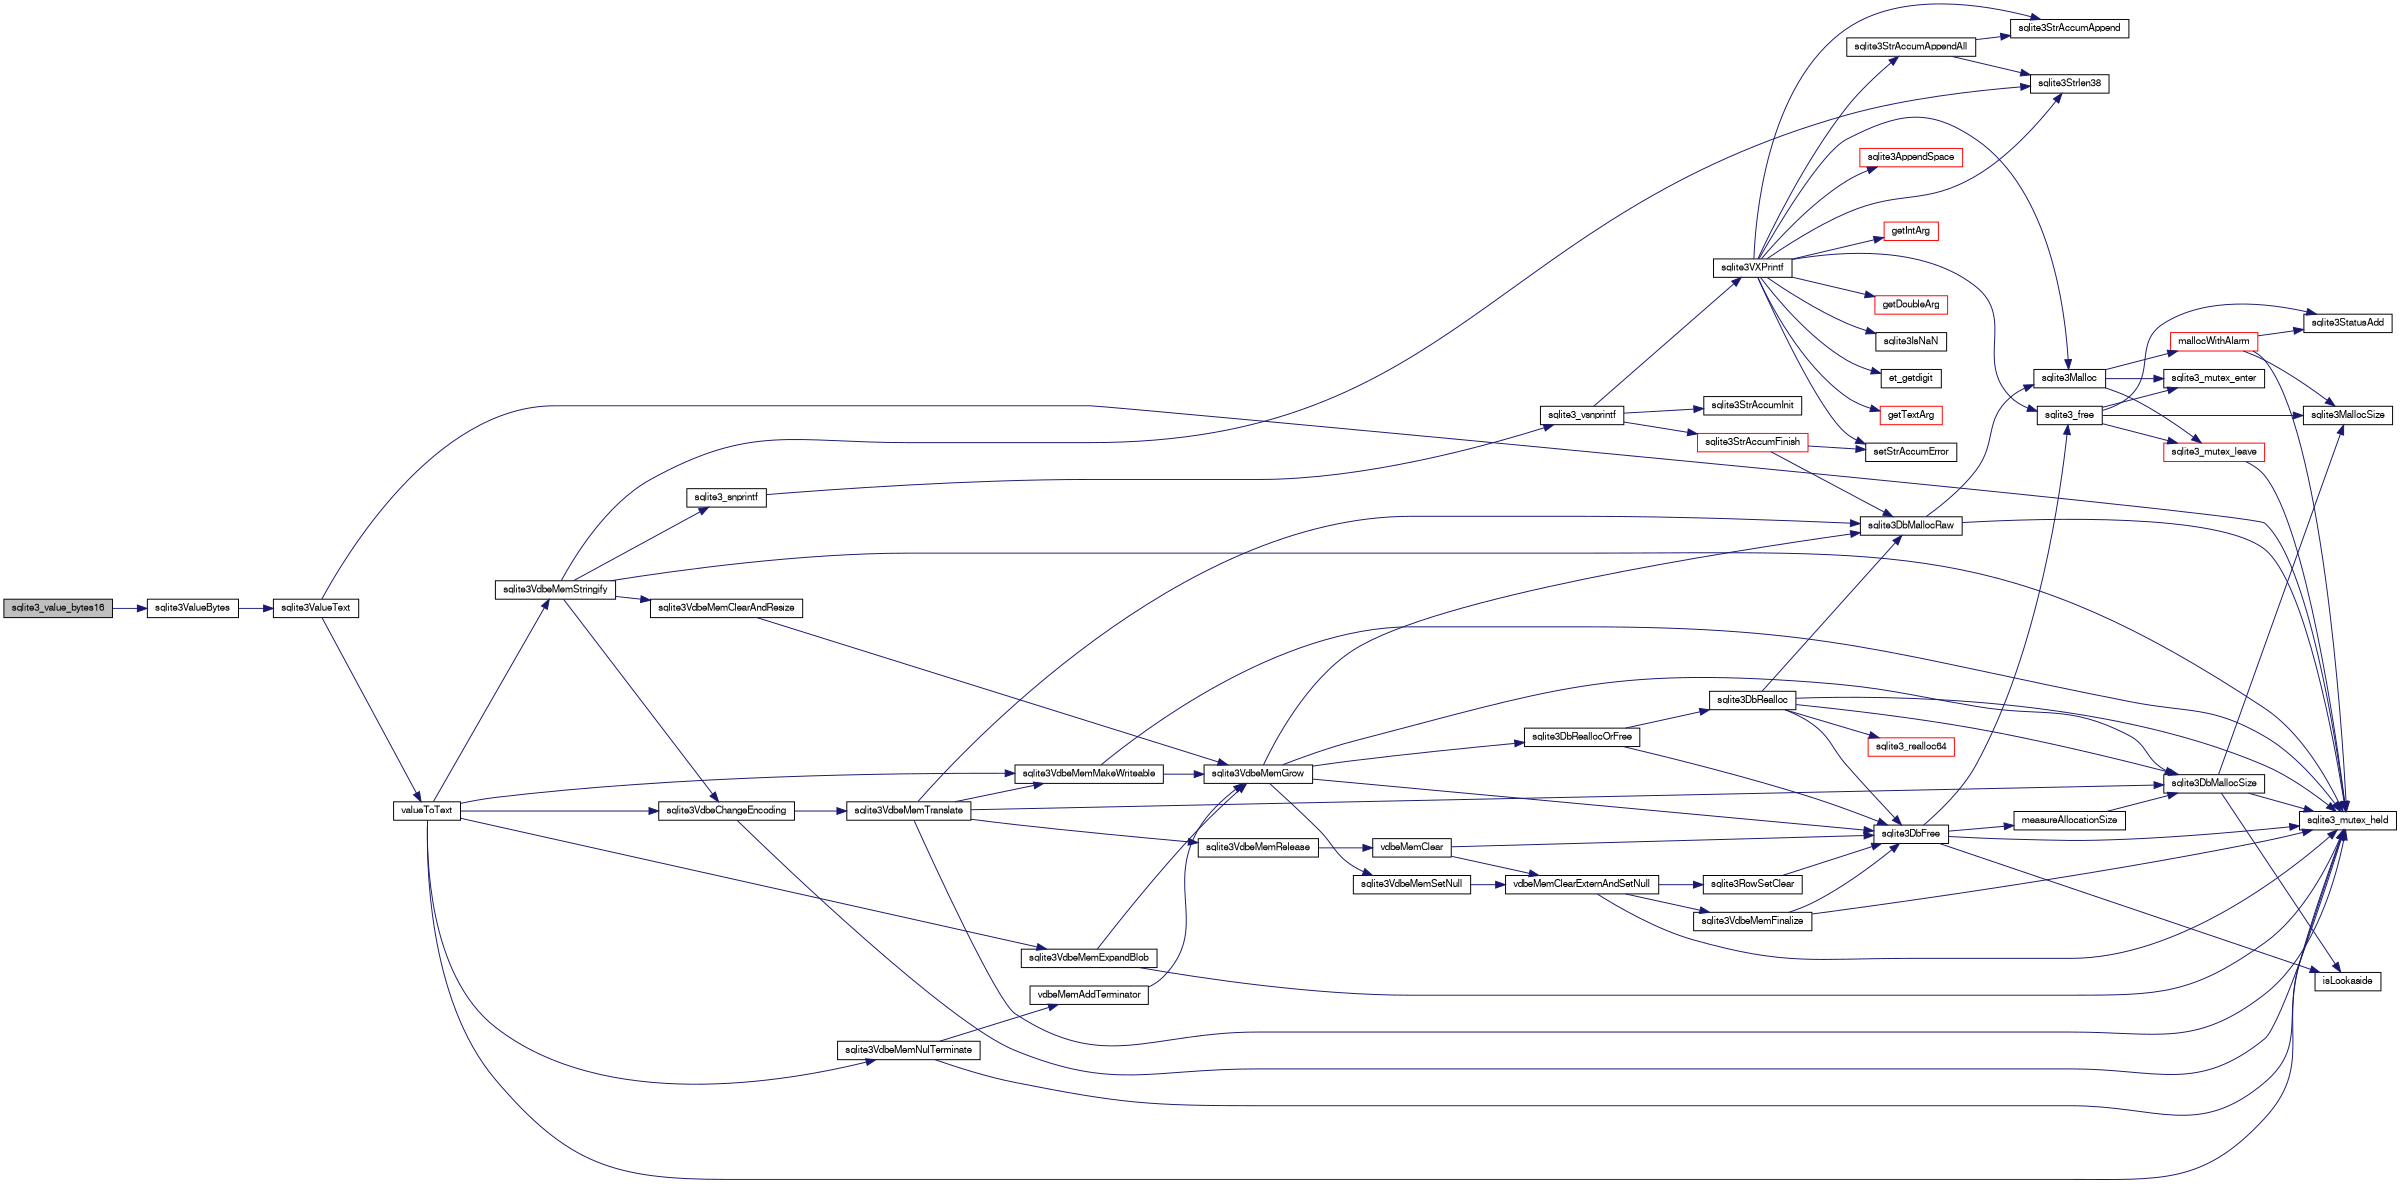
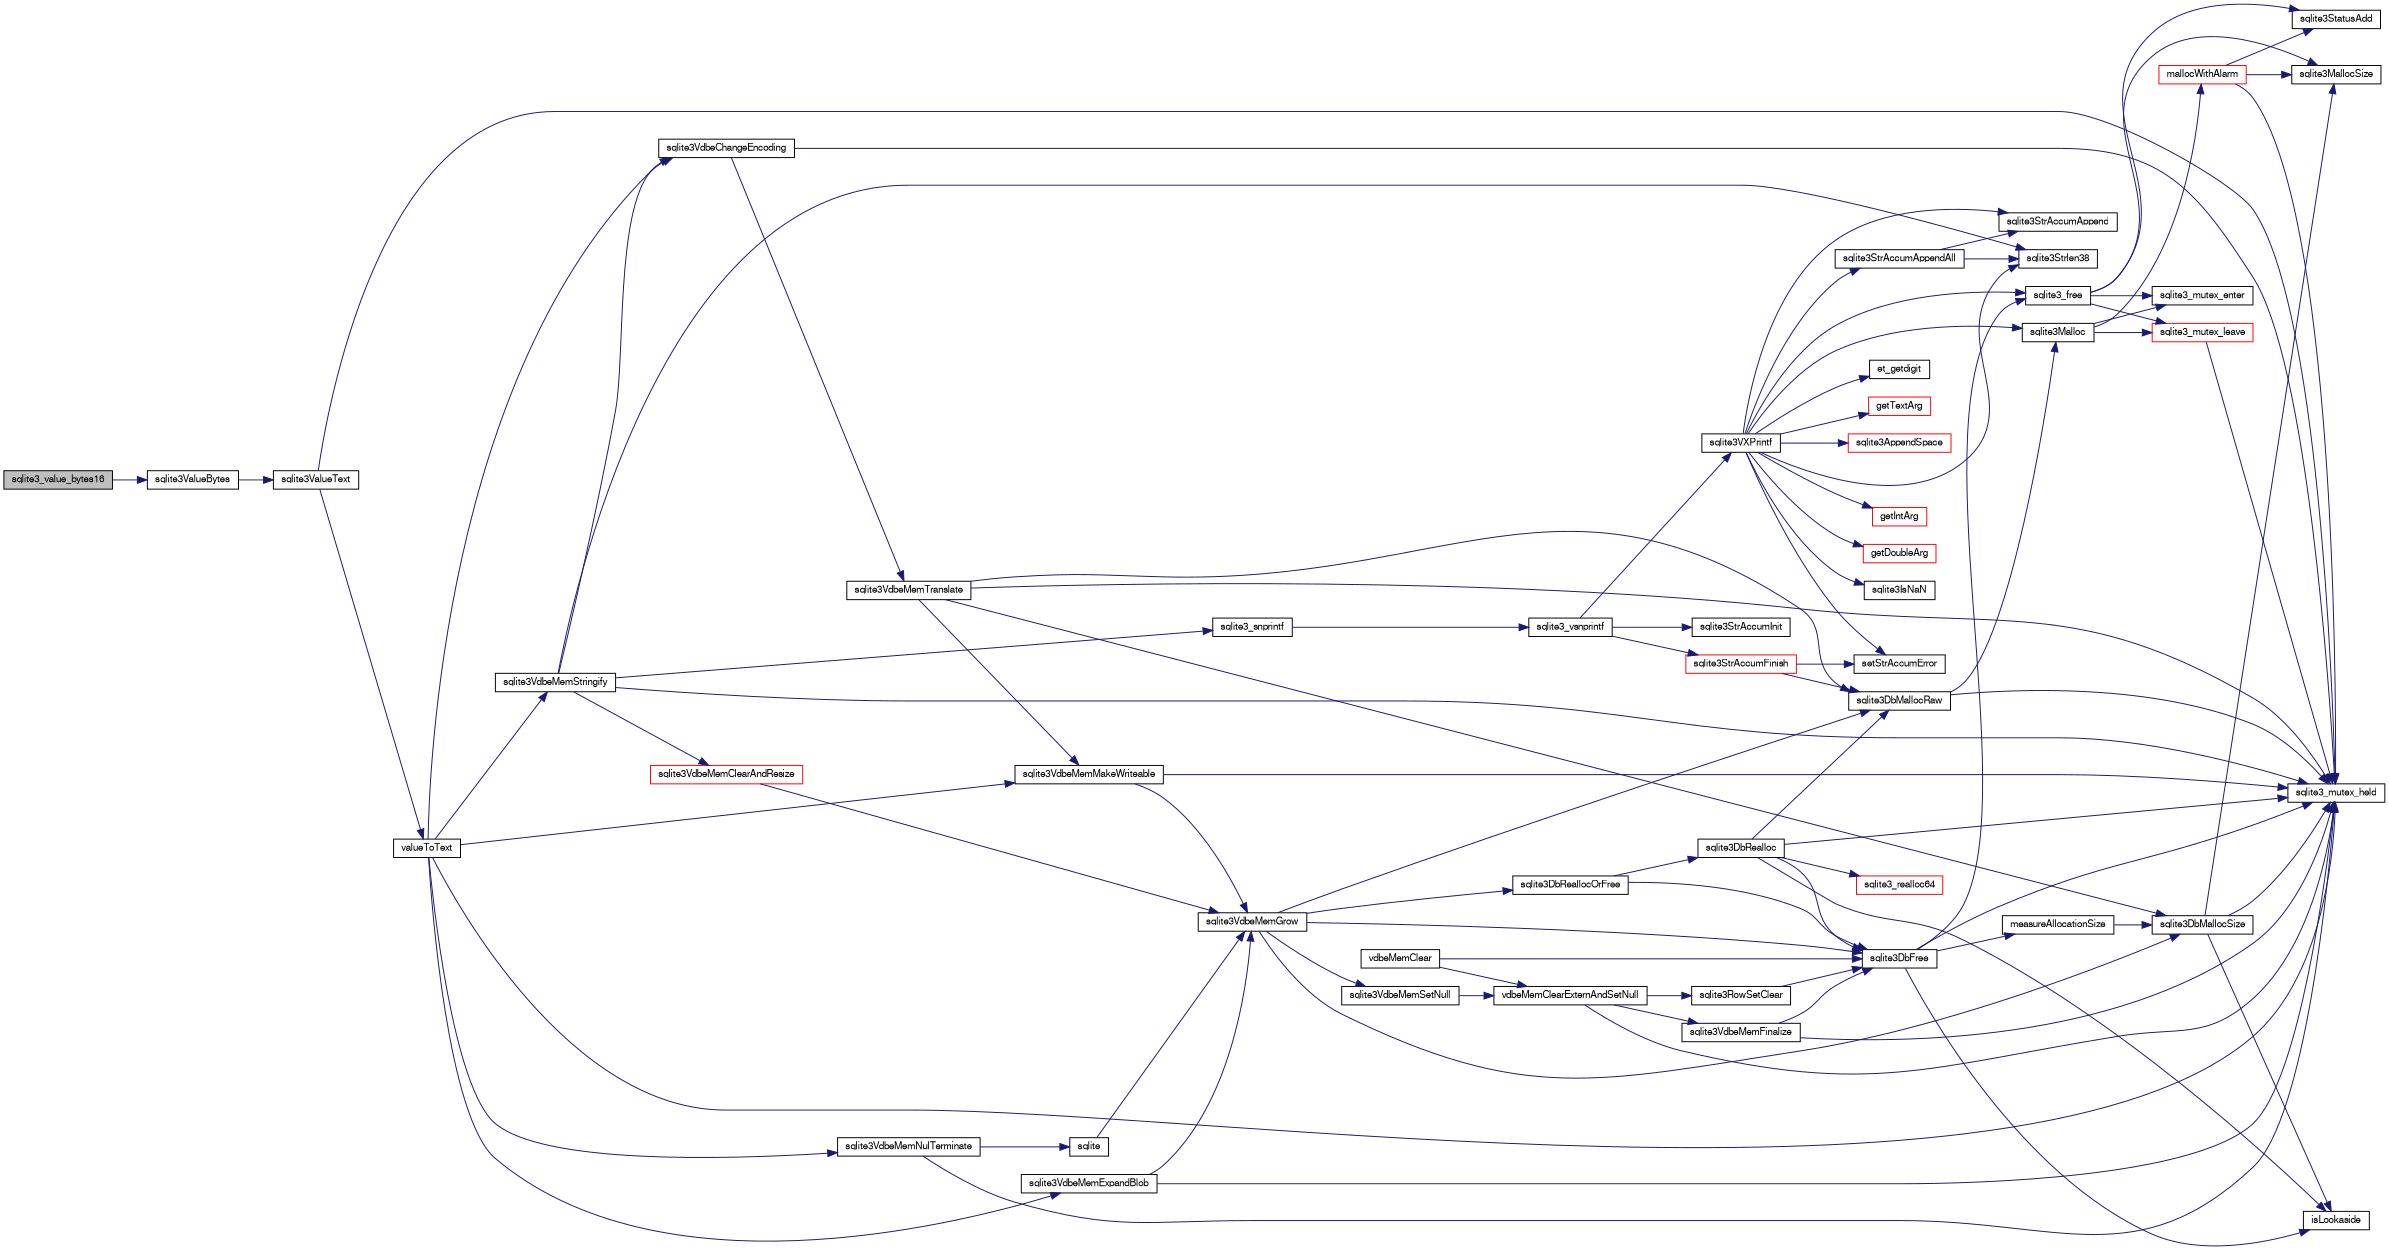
(727, 608) -> (727, 775)
(1984, 730) -> (2059, 996)
(1258, 848) -> none
(1089, 995) -> (1089, 1147)
